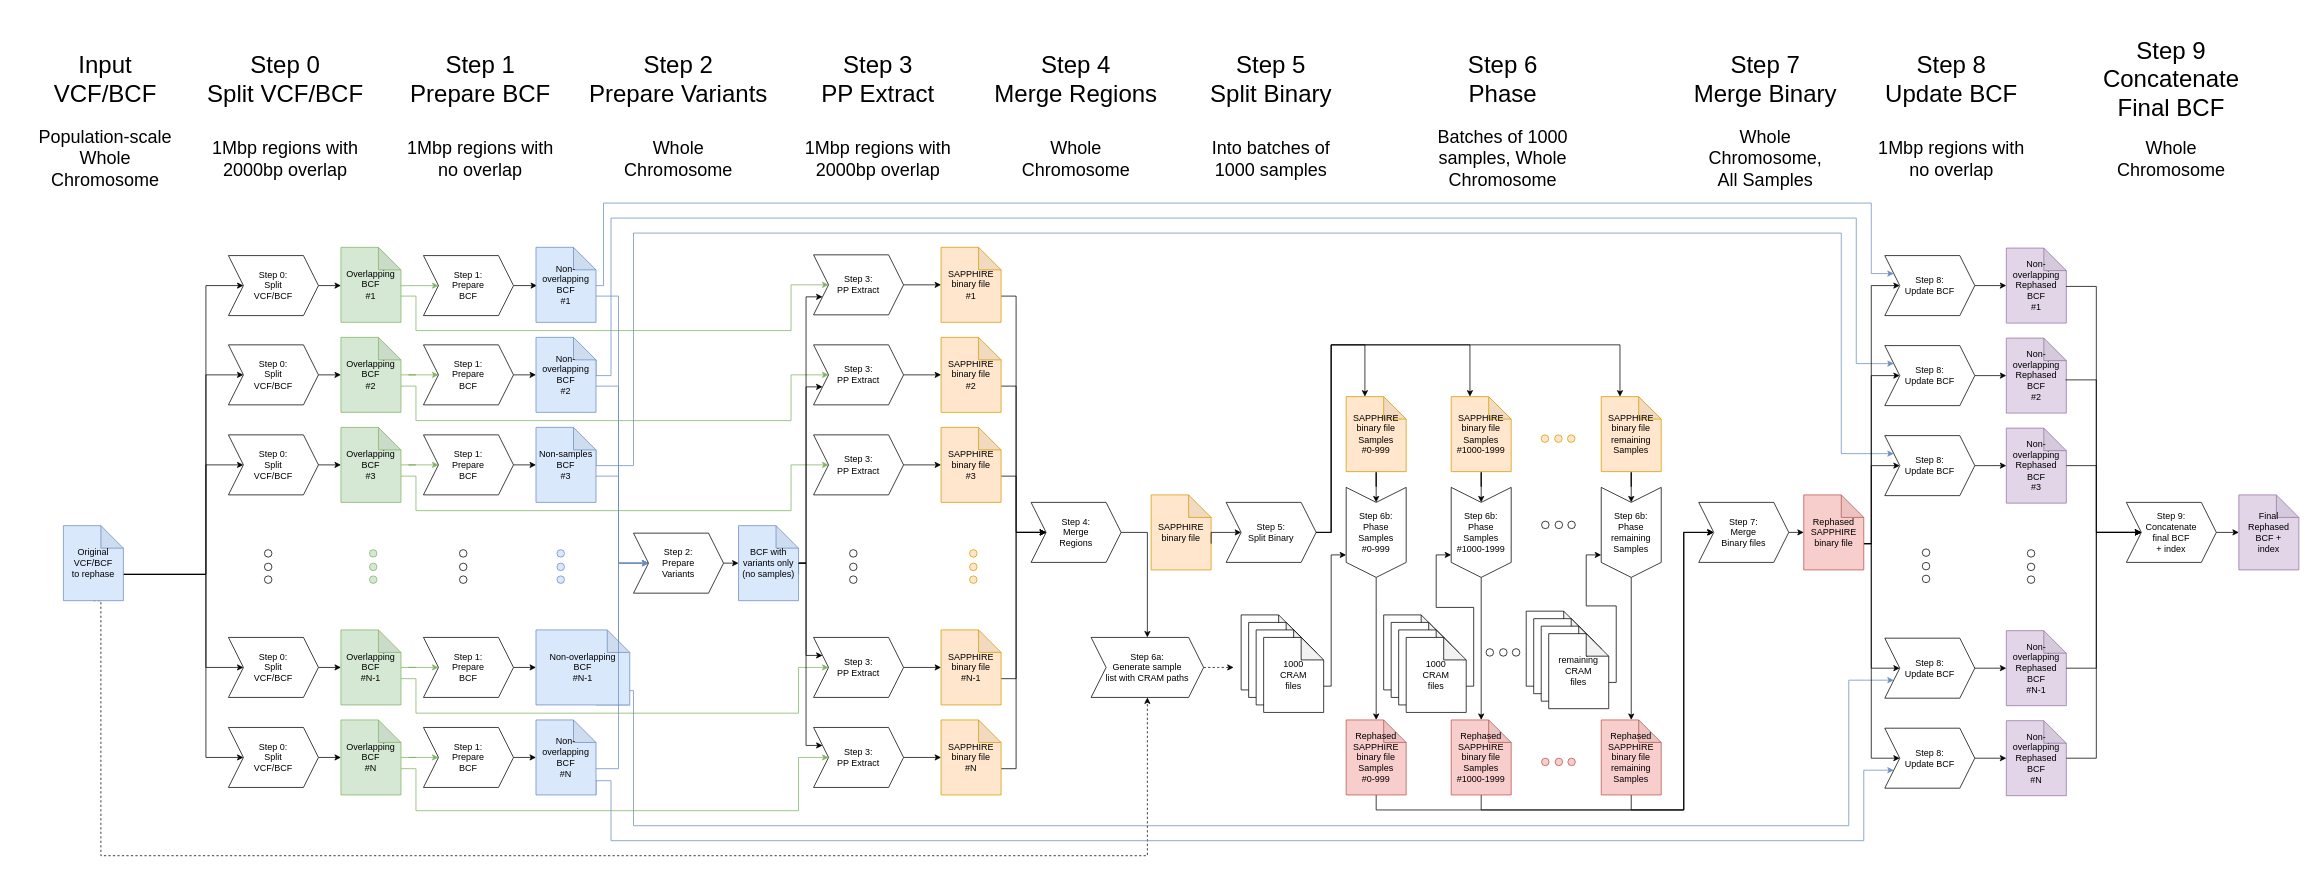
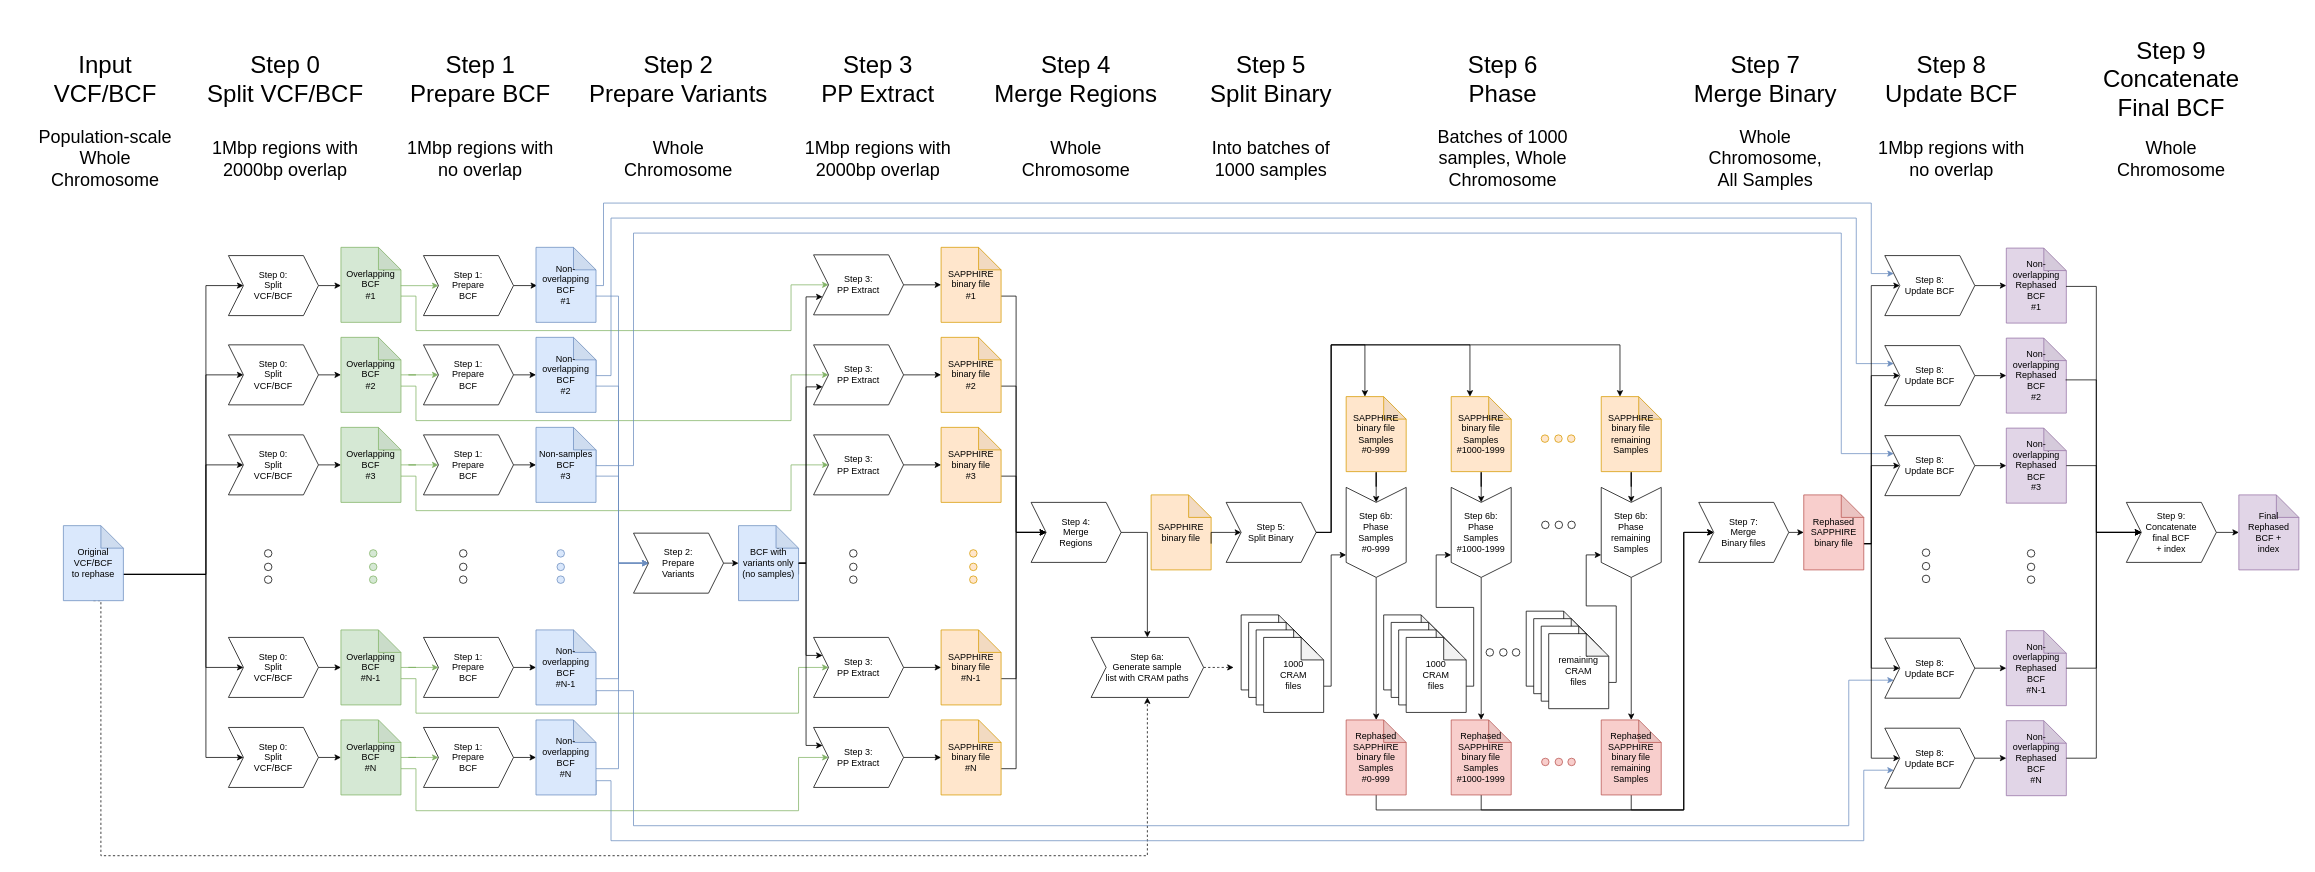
(583, 667) -> (566, 667)
